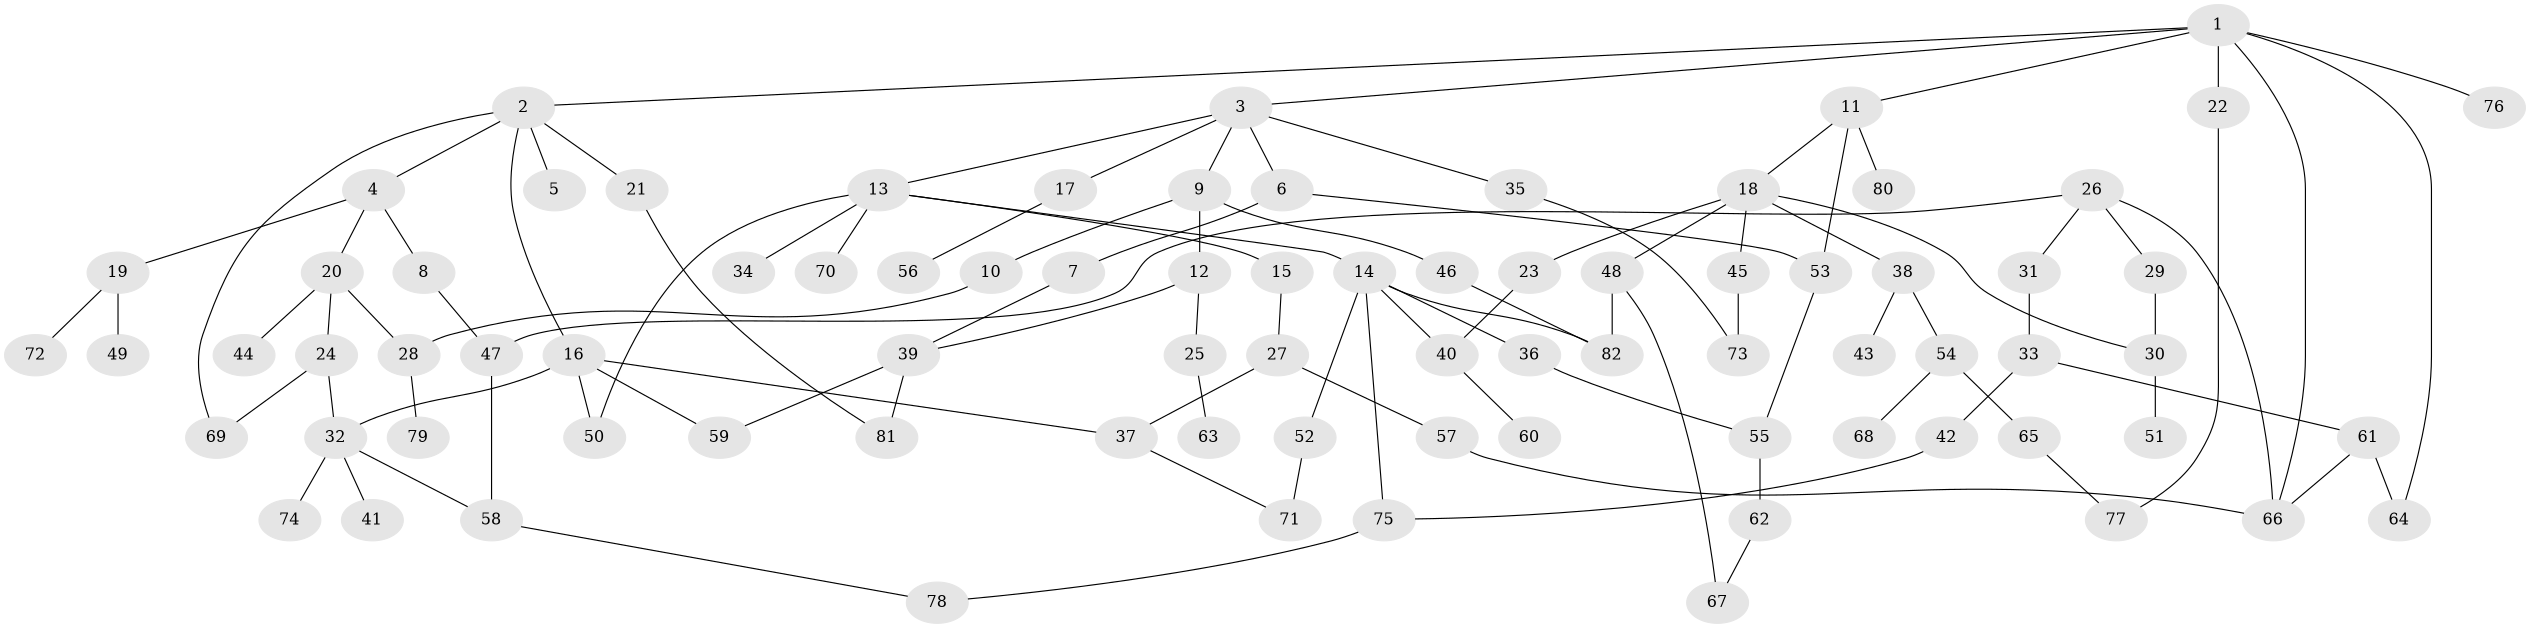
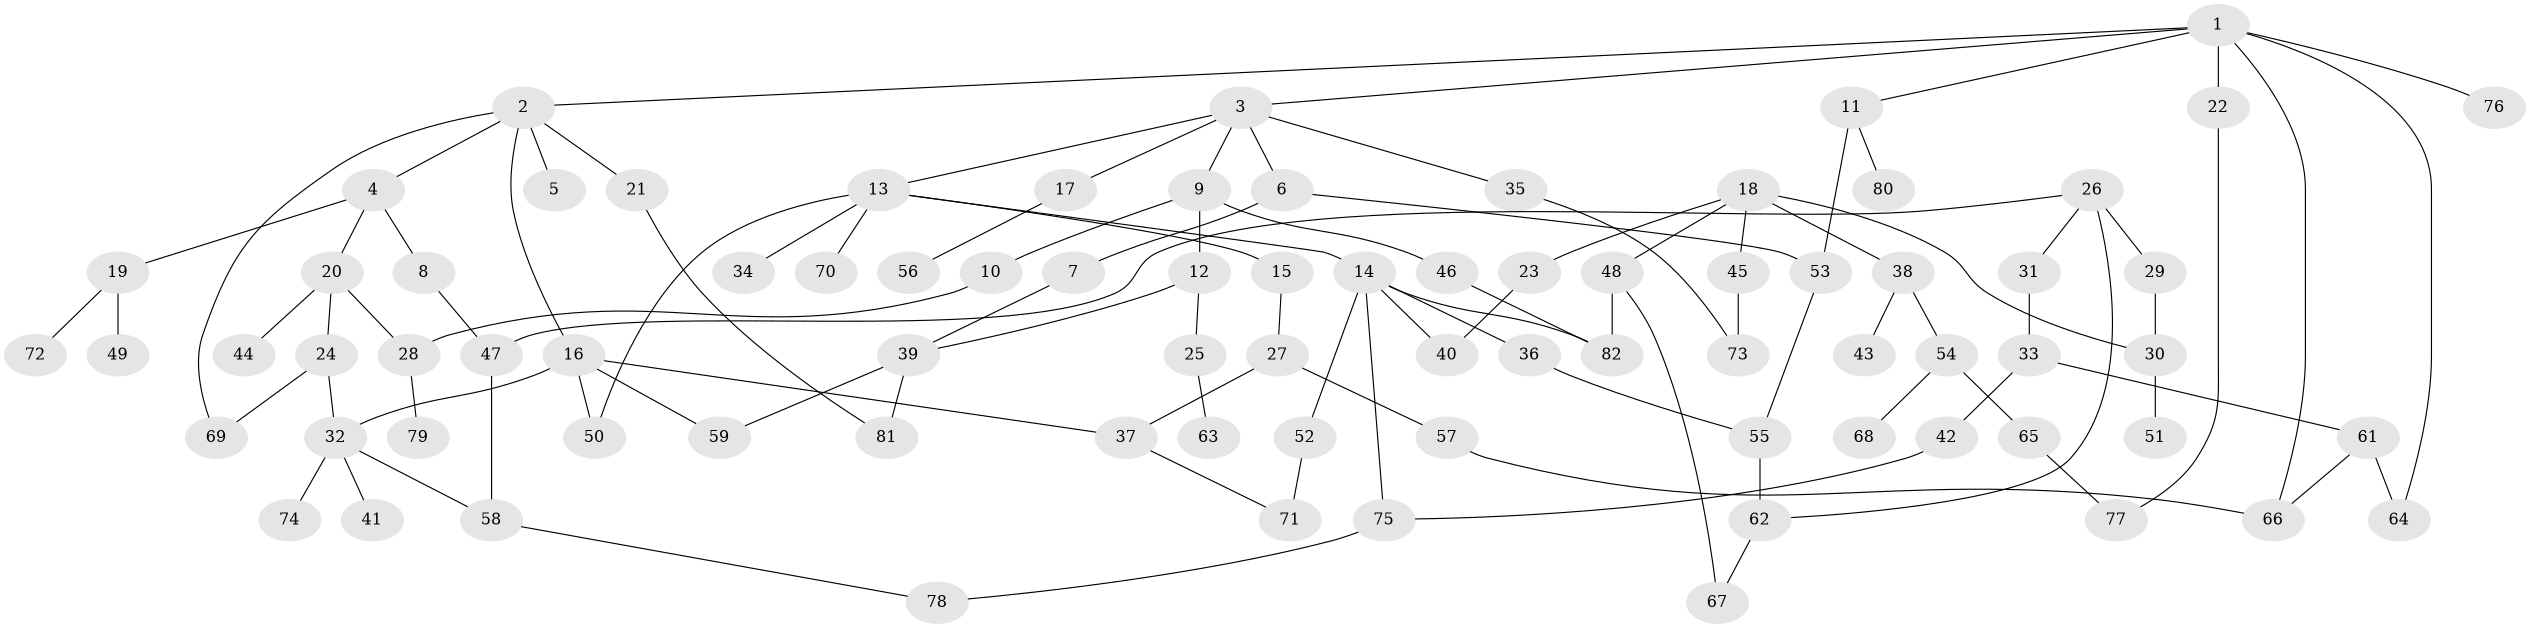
(1800, 149) -> none
(2237, 326) -> (2069, 459)
(1530, 438) -> none
